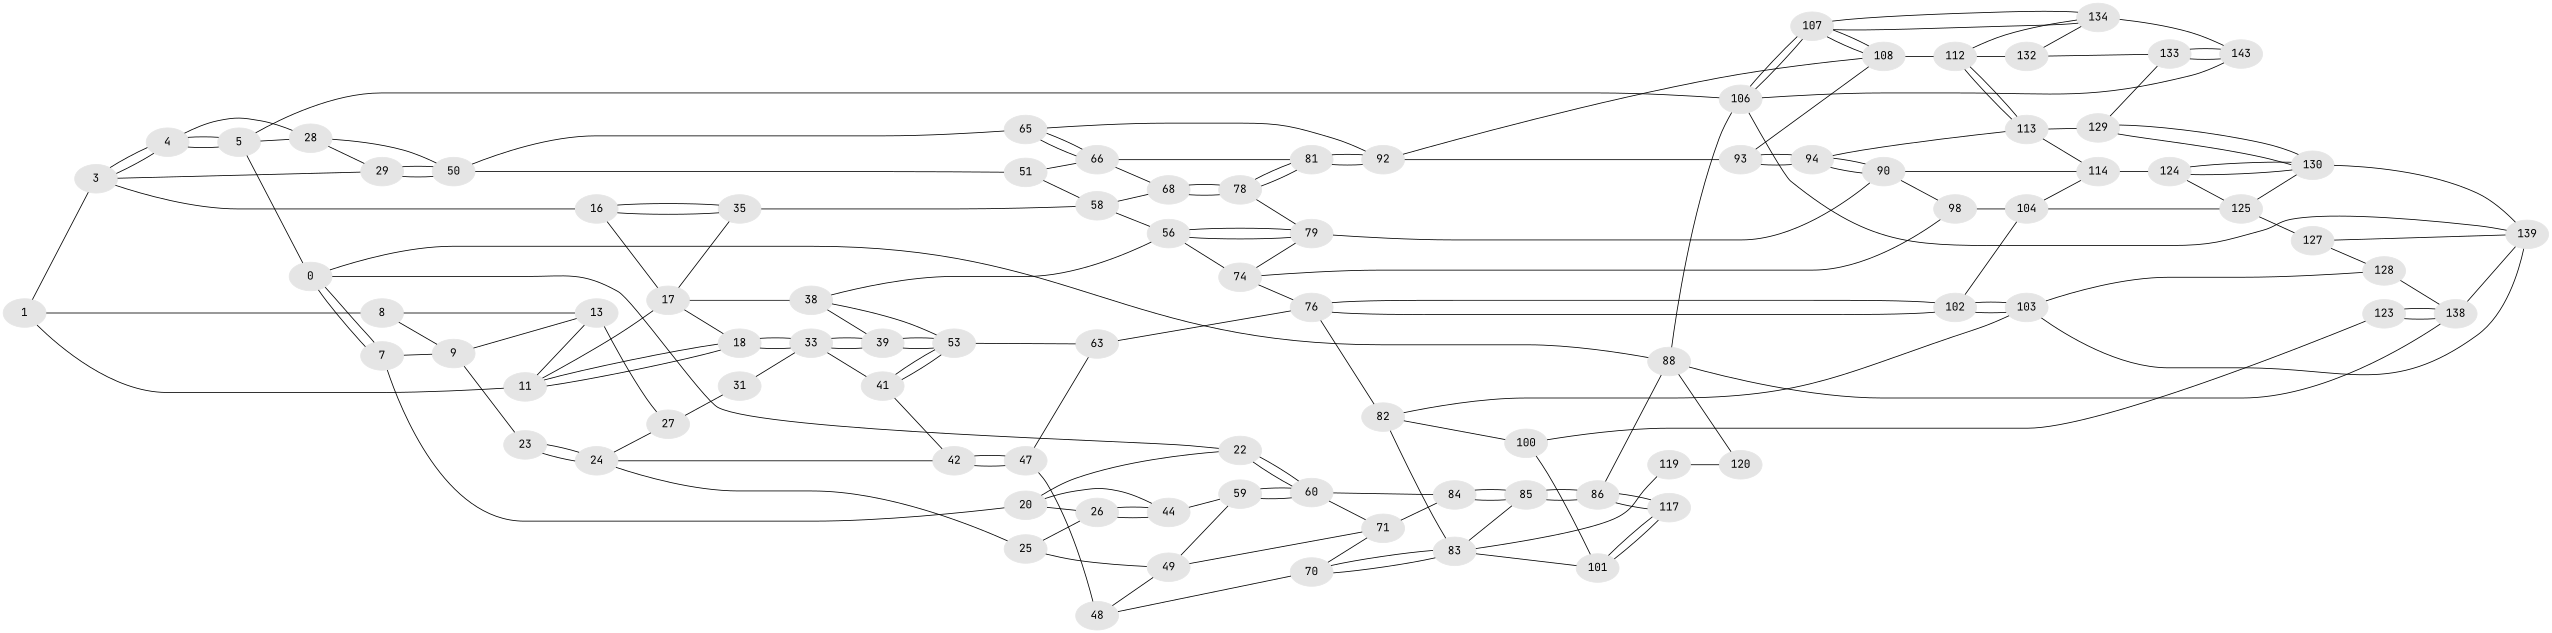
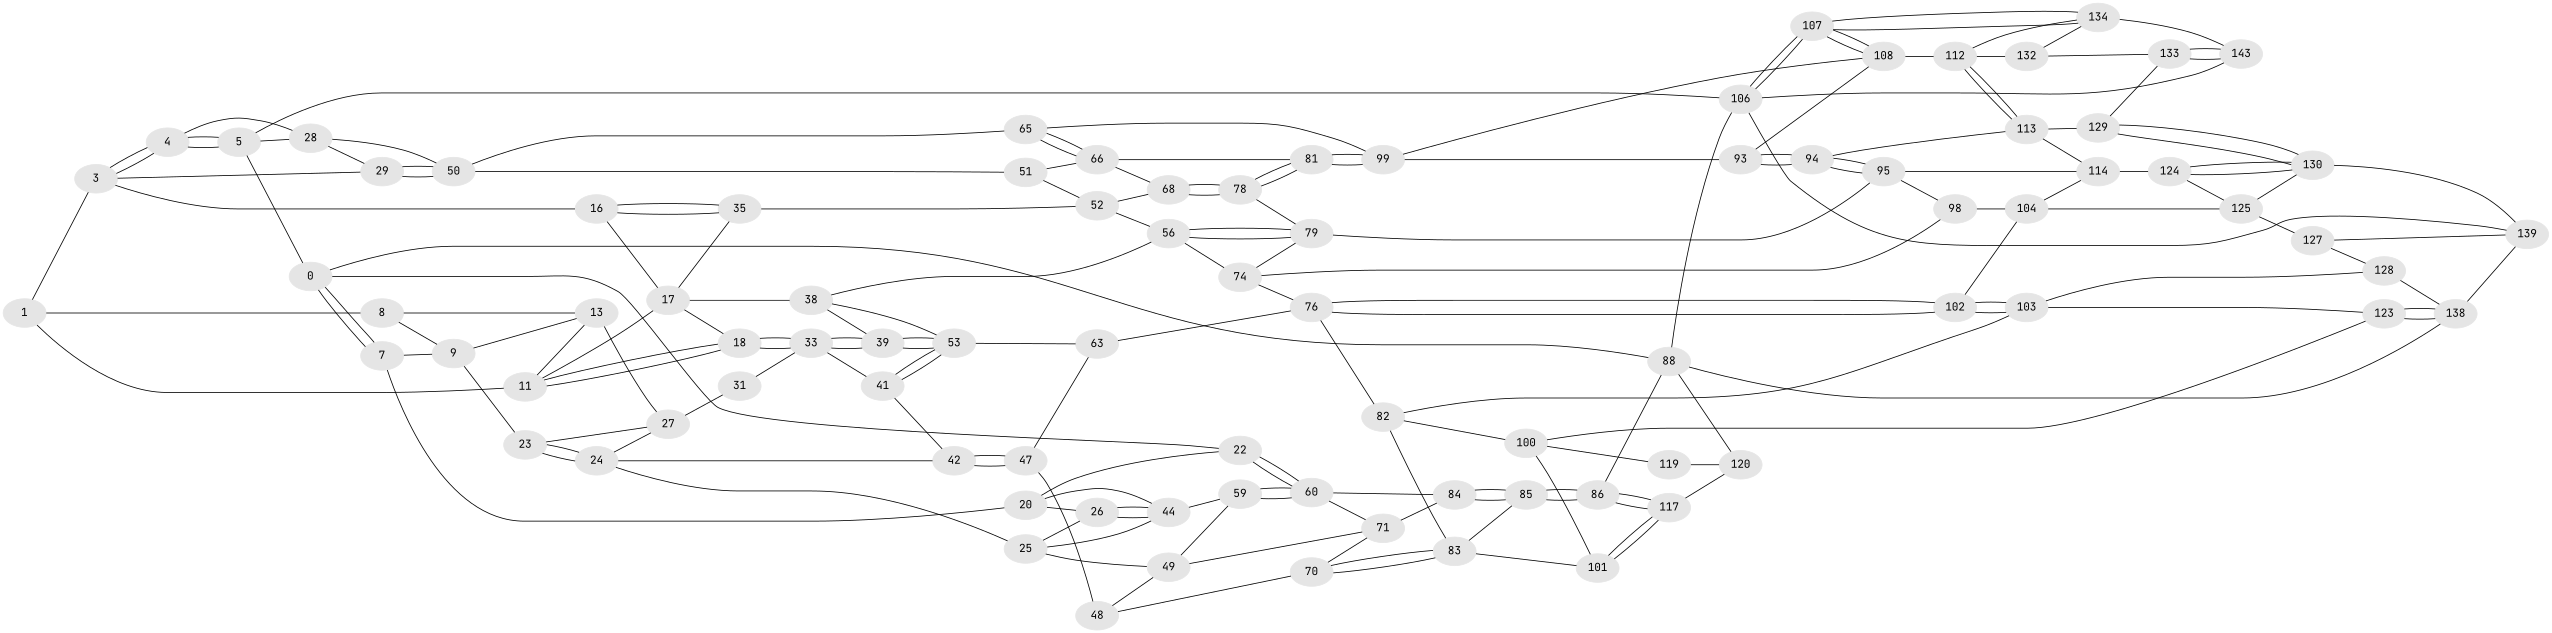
(1383, 160) -> (1383, 160)
(1884, 172) -> (1884, 172)
(1097, 206) -> (1097, 206)
(2308, 371) -> (2206, 307)
none -> (597, 435)
none -> (1705, 486)
(1571, 532) -> (1598, 454)
none -> (1100, 539)
